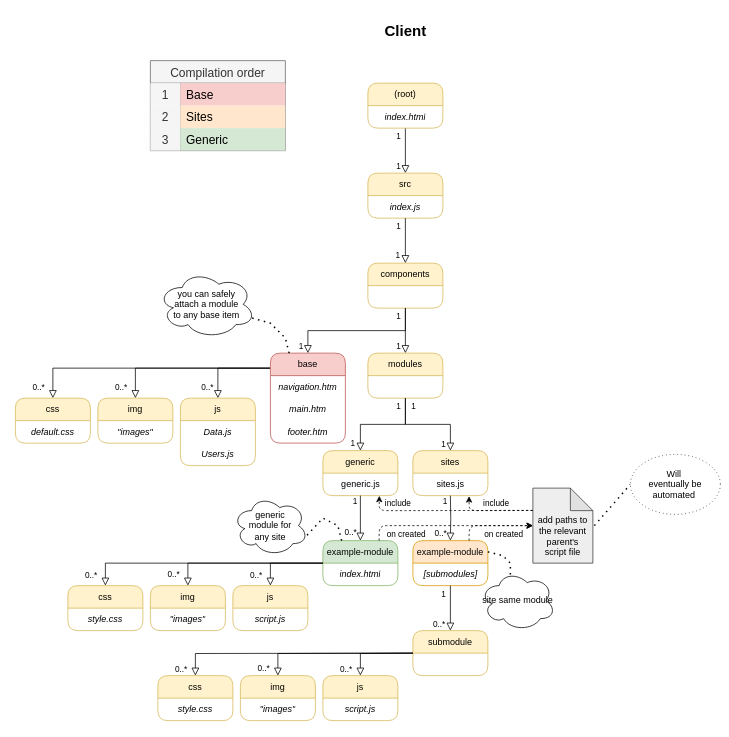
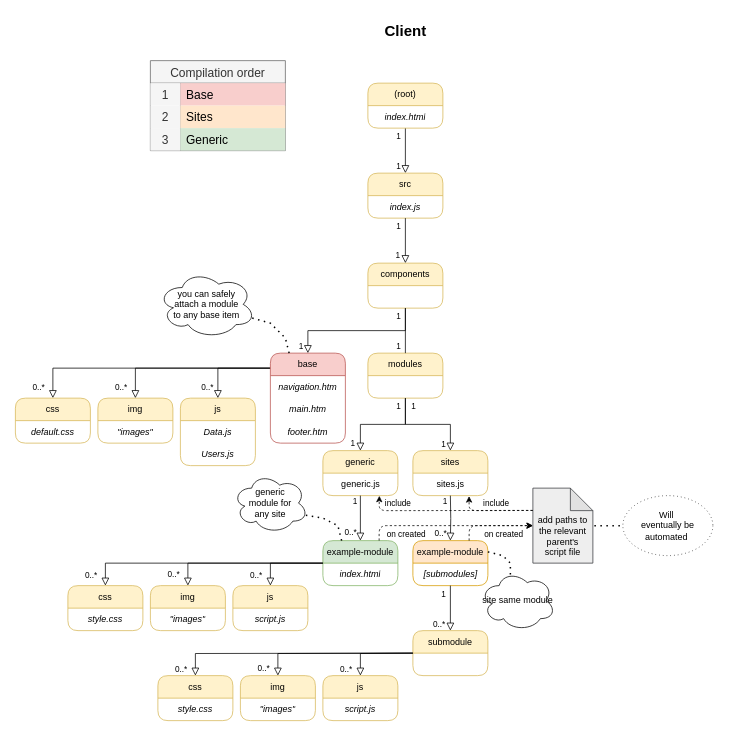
(405, 344) -> (405, 347)
(675, 484) -> (668, 525)
(270, 525) -> (270, 503)
